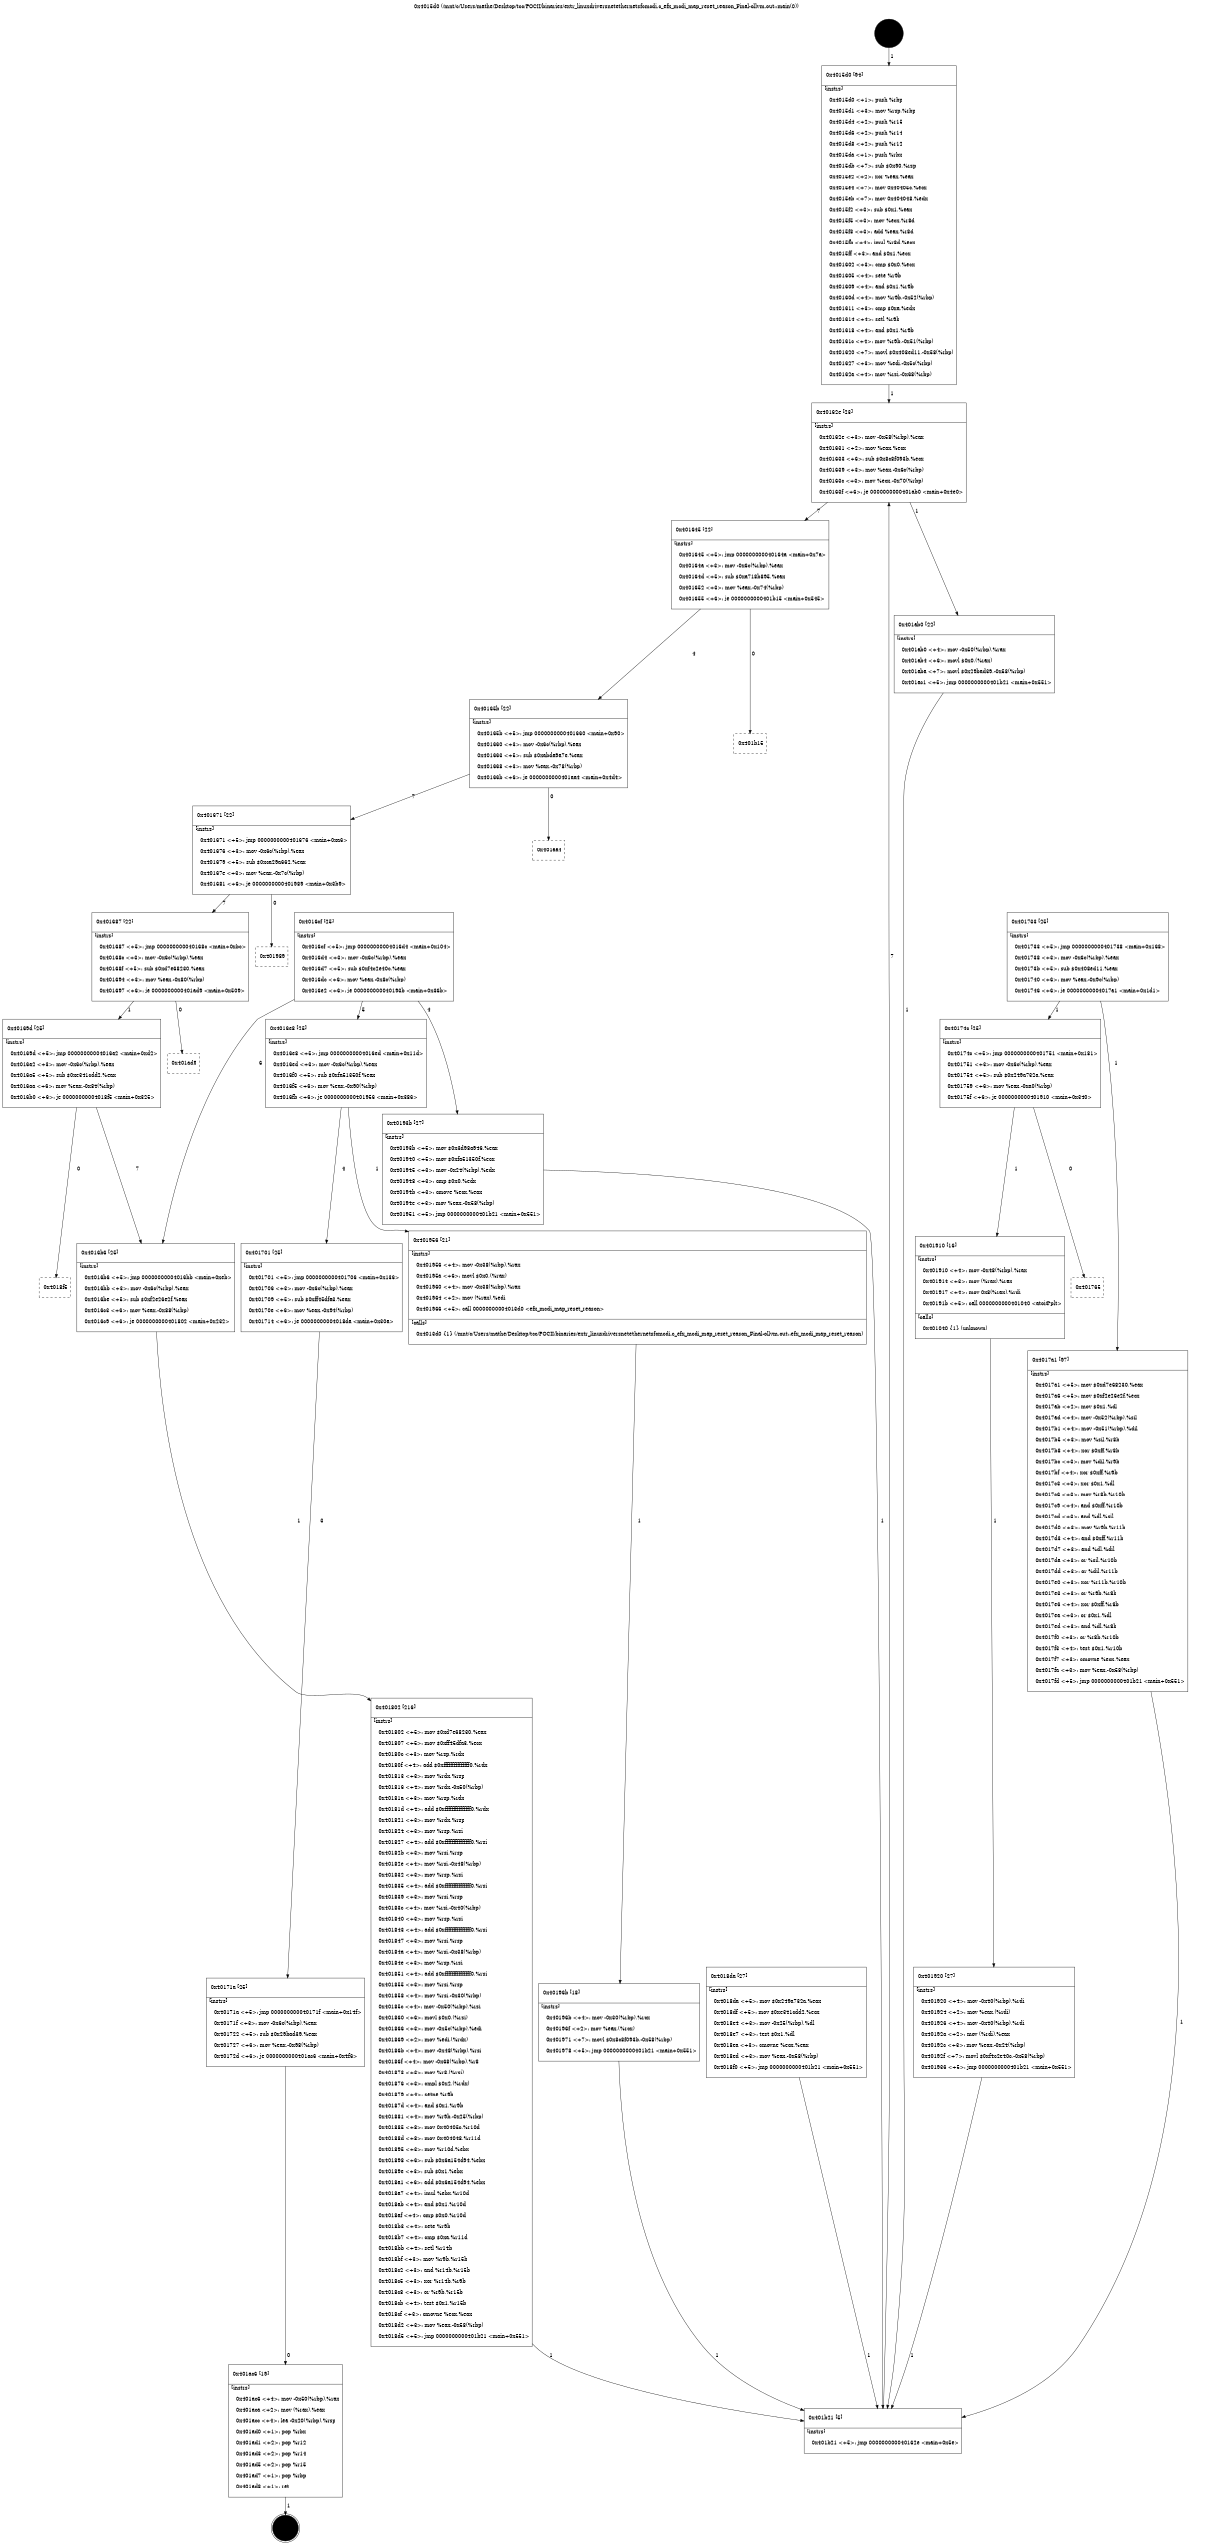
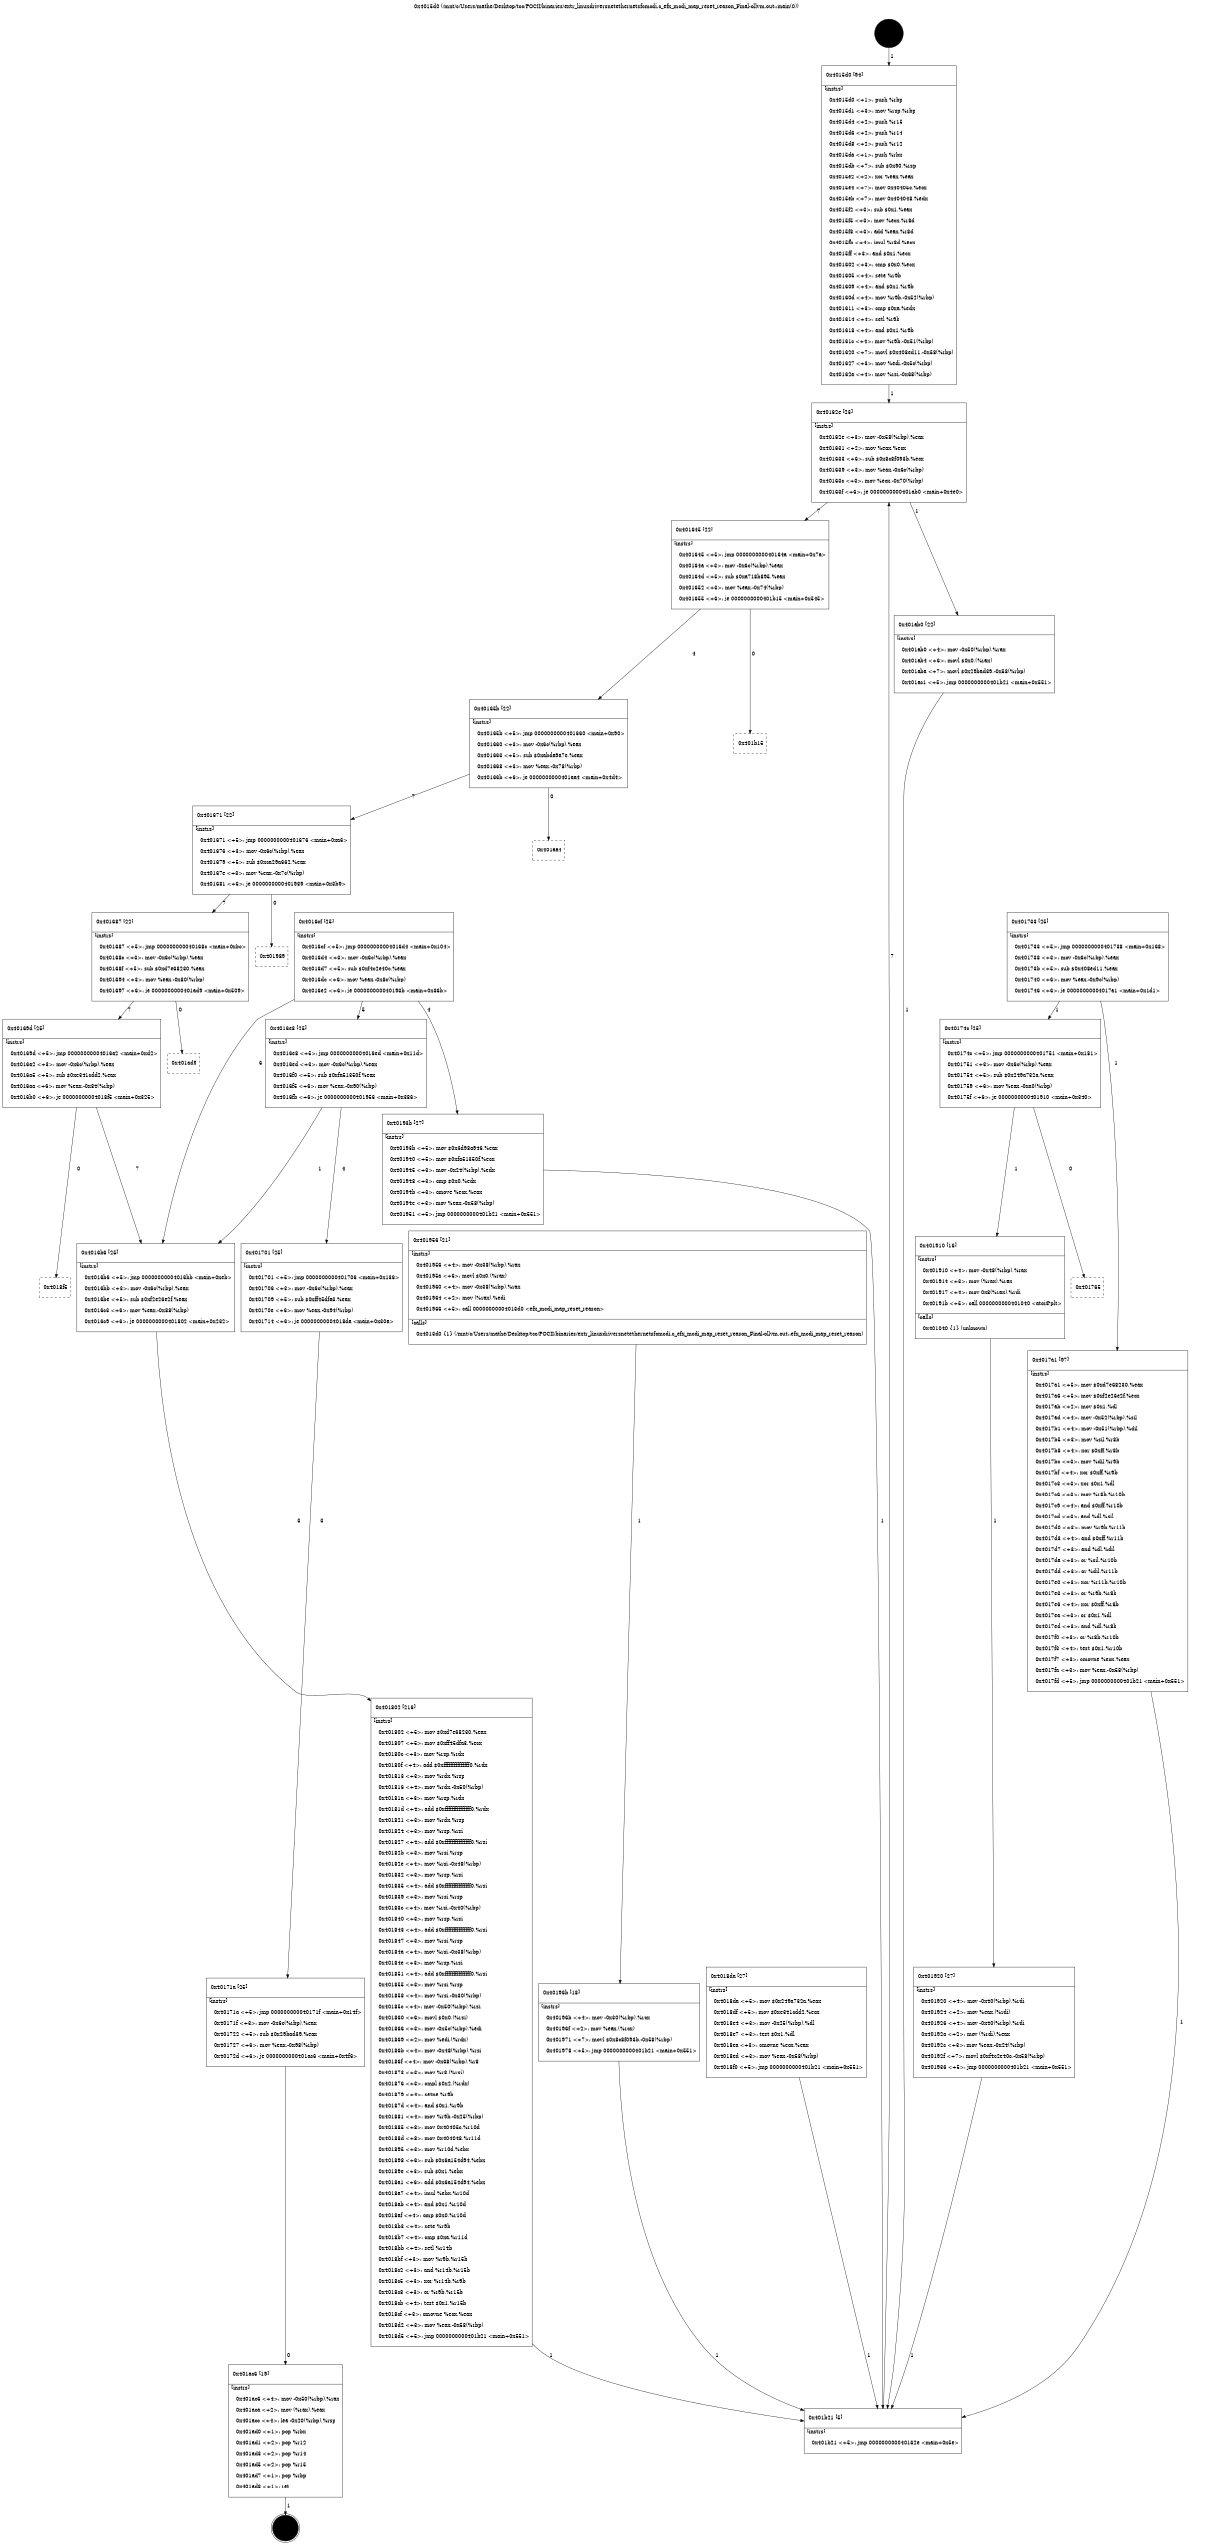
(129, 1010) -> (129, 1010)
(358, 1184) -> (276, 1178)
(298, 1521) -> (298, 1521)
